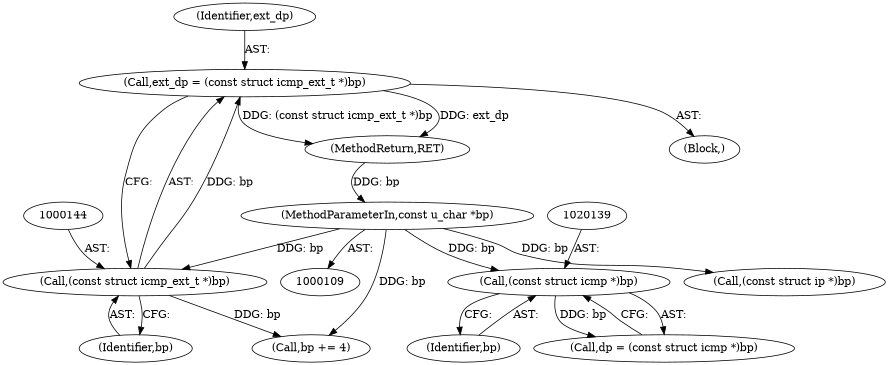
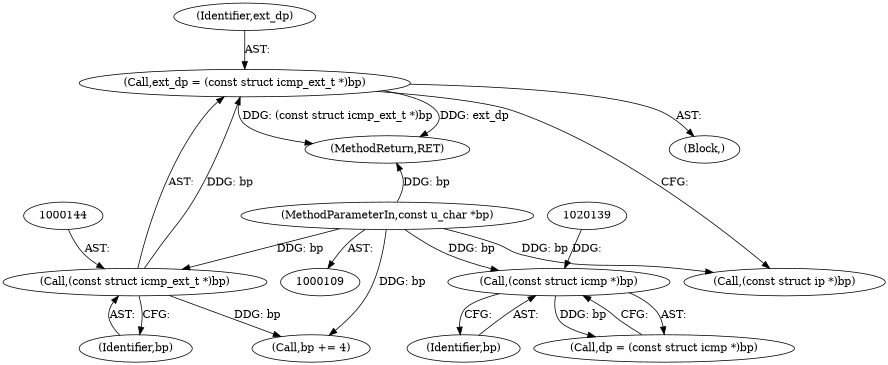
(128, 166) -> (585, 142)
(352, 179) -> (403, 186)
(589, 249) -> (589, 249)
